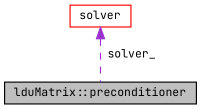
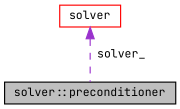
(101, 93) -> (90, 93)
